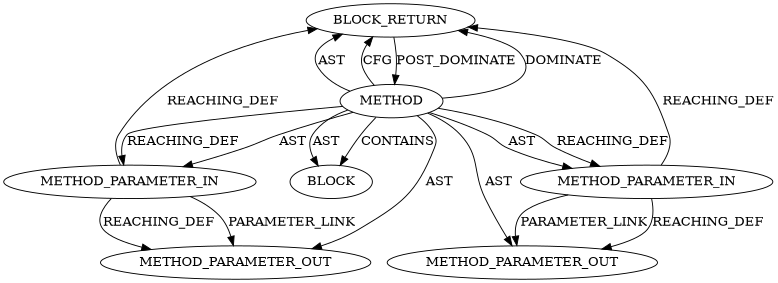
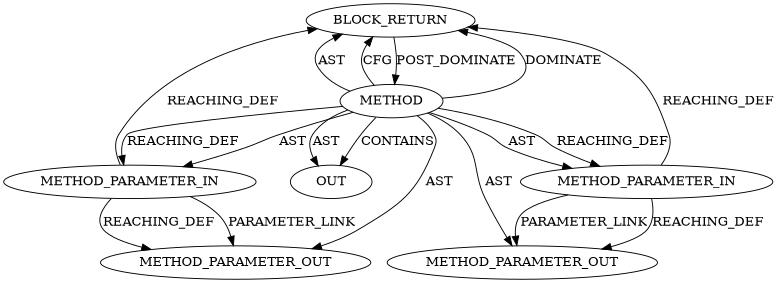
(331, 182) -> (331, 182)
